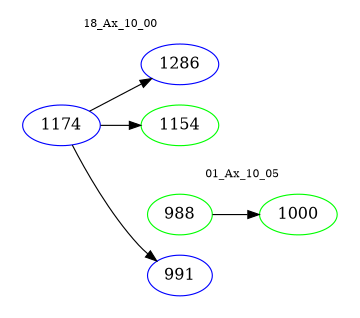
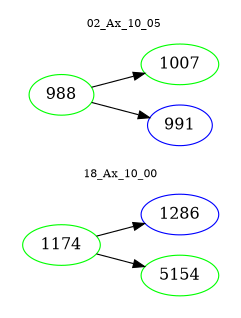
(61, 125) -> (61, 245)
(180, 125) -> (180, 276)
(242, 174) -> (124, 24)
(106, 202) -> (115, 109)
(298, 215) -> (180, 64)
